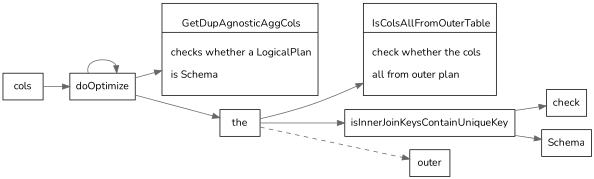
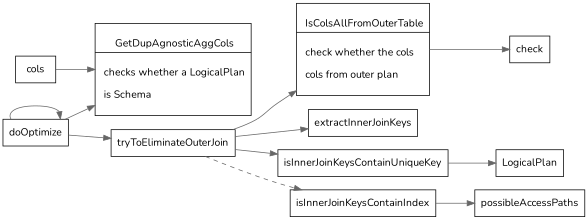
(415, 75) -> (351, 75)
(53, 87) -> (72, 69)
(527, 109) -> (466, 49)
(240, 123) -> (173, 143)
none -> (363, 123)
(567, 143) -> (530, 163)
(430, 163) -> (363, 203)
none -> (530, 203)
